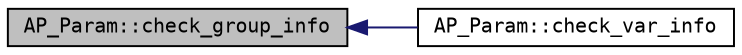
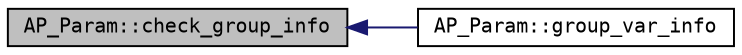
(576, 27) -> (576, 27)
